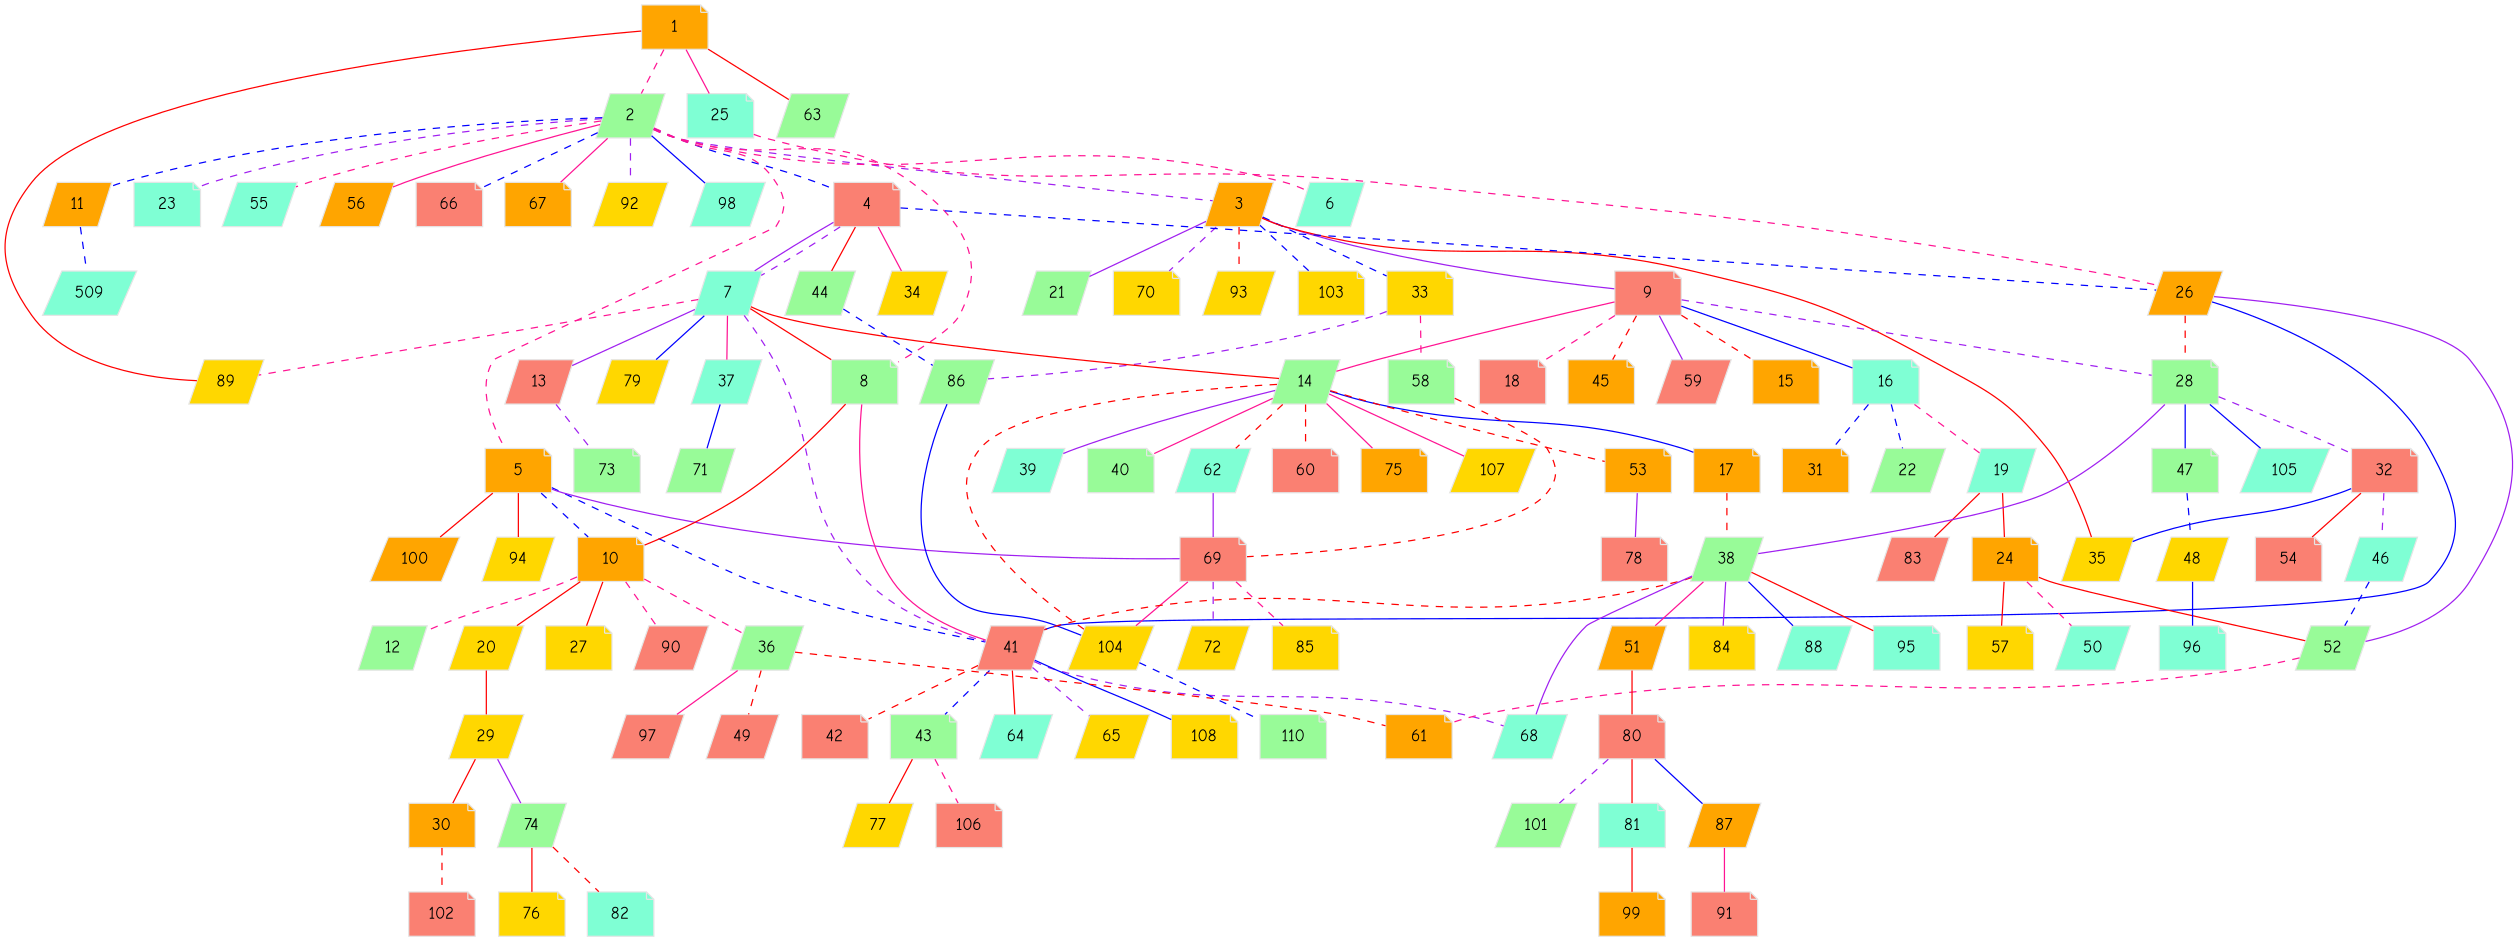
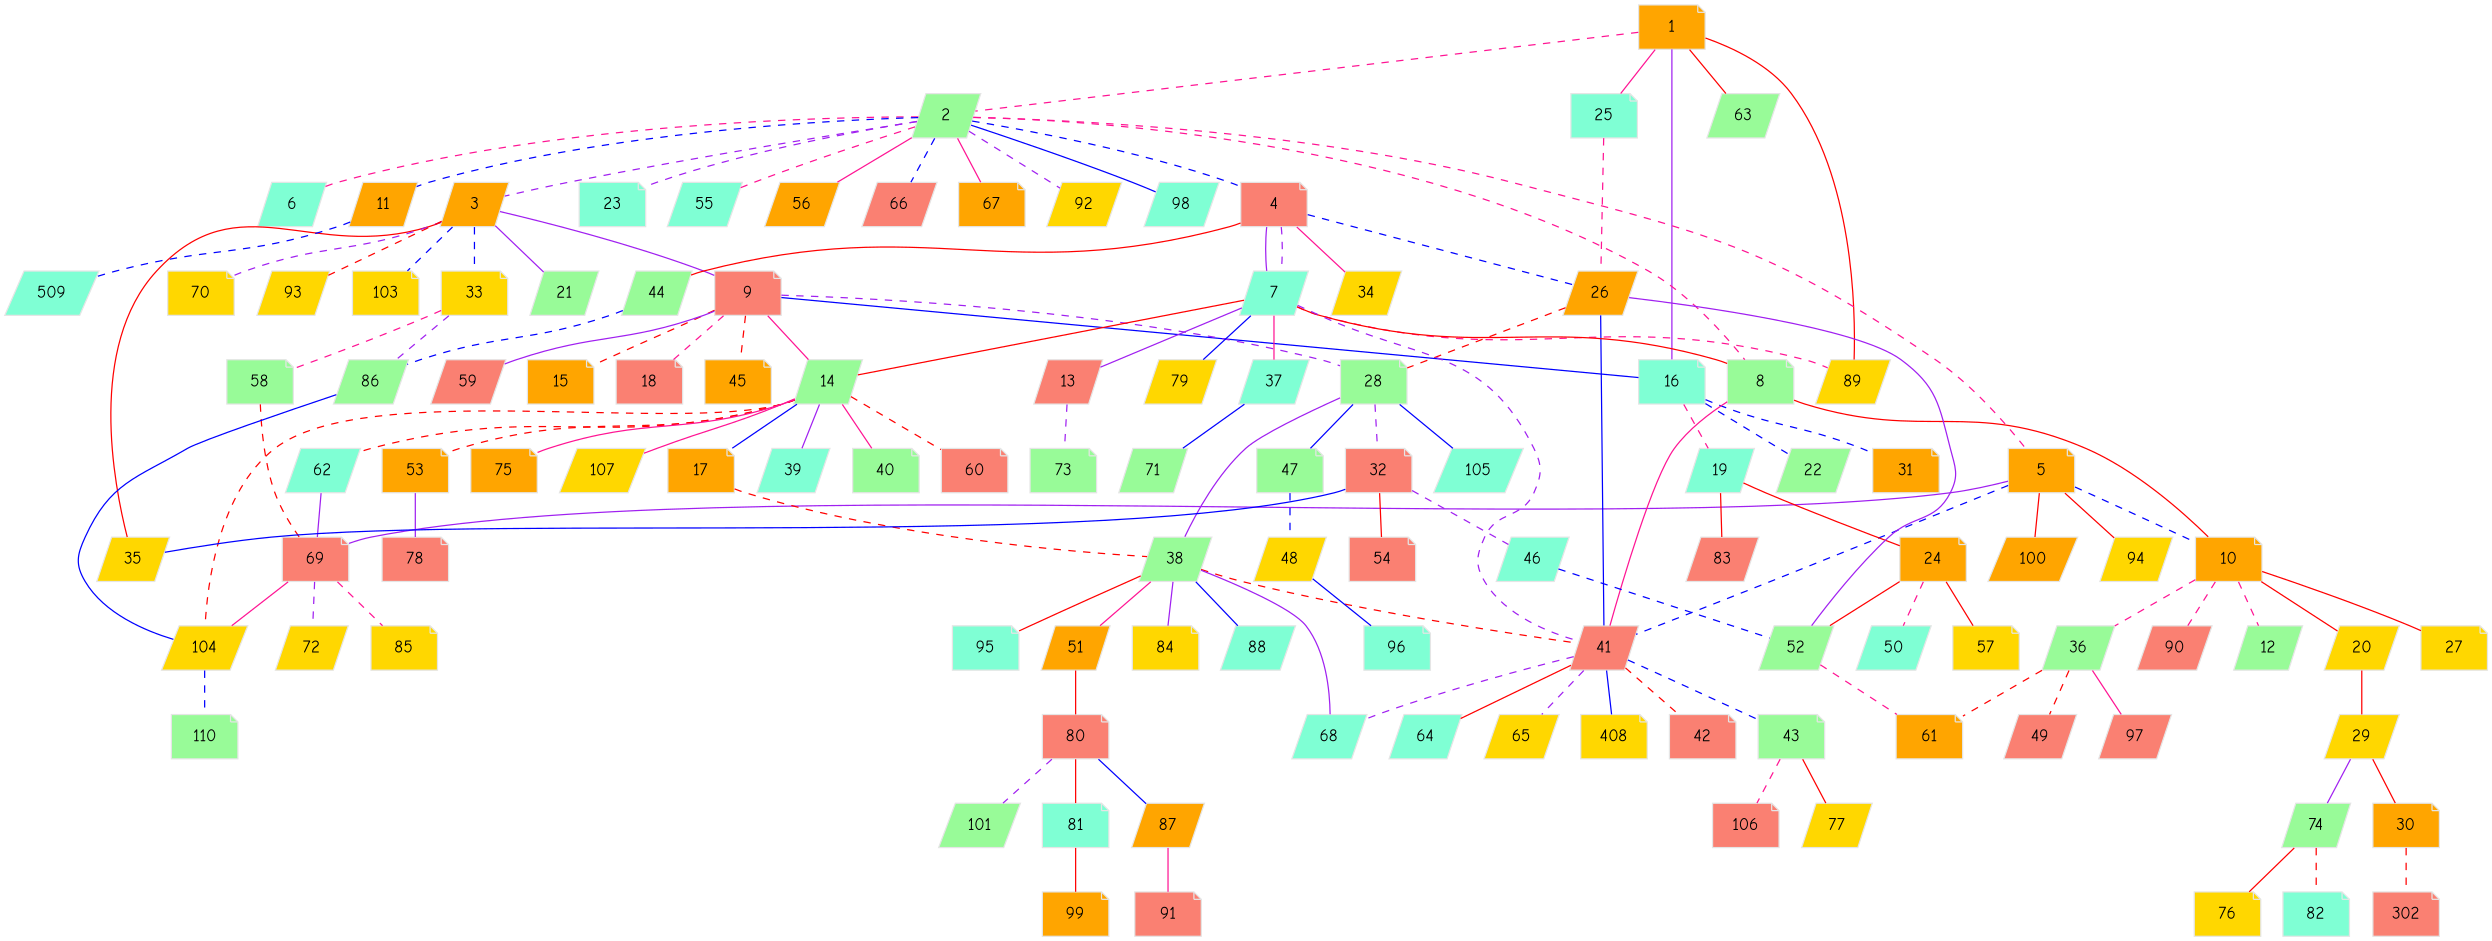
none -> (1672, 204)
(449, 205) -> (899, 205)
(1205, 737) -> (1614, 737)
(442, 914) -> (2406, 914)
